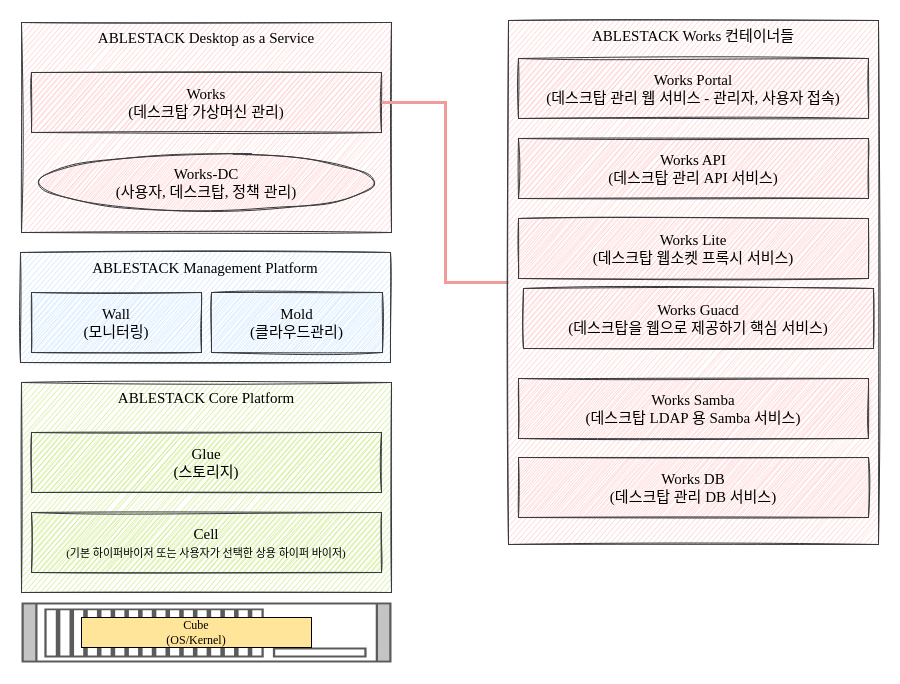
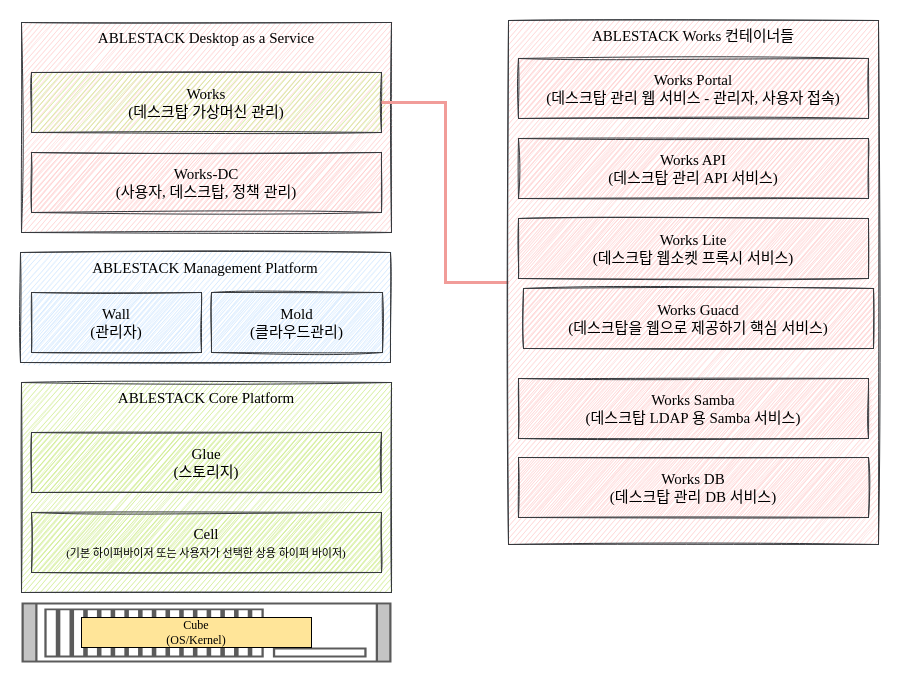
(207, 103) -> (207, 103)
(207, 183) -> (207, 183)
(117, 323) -> (117, 323)
